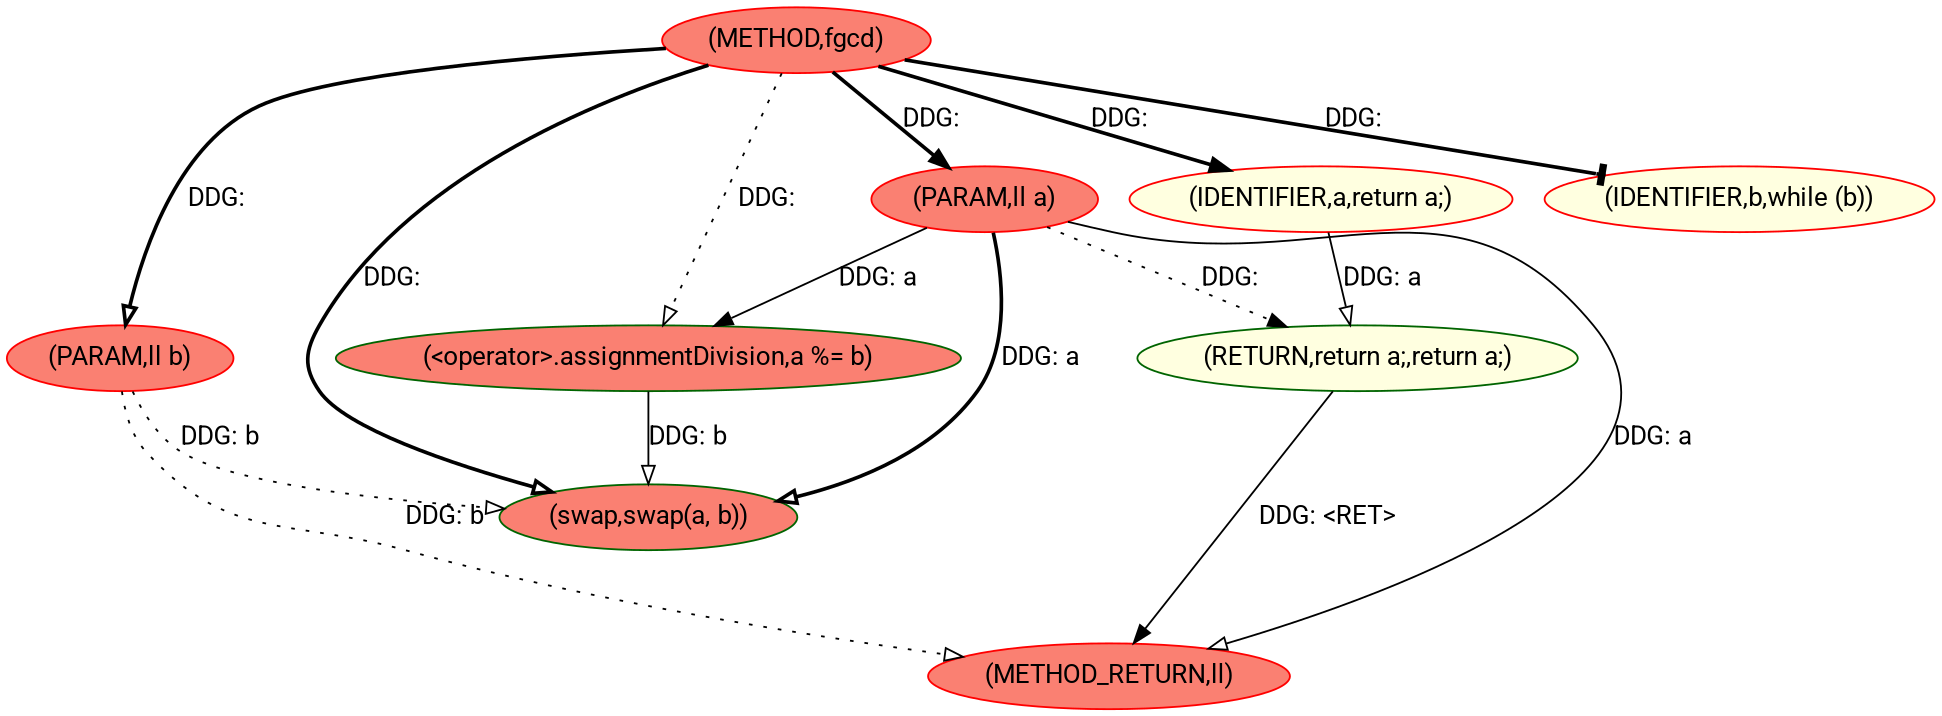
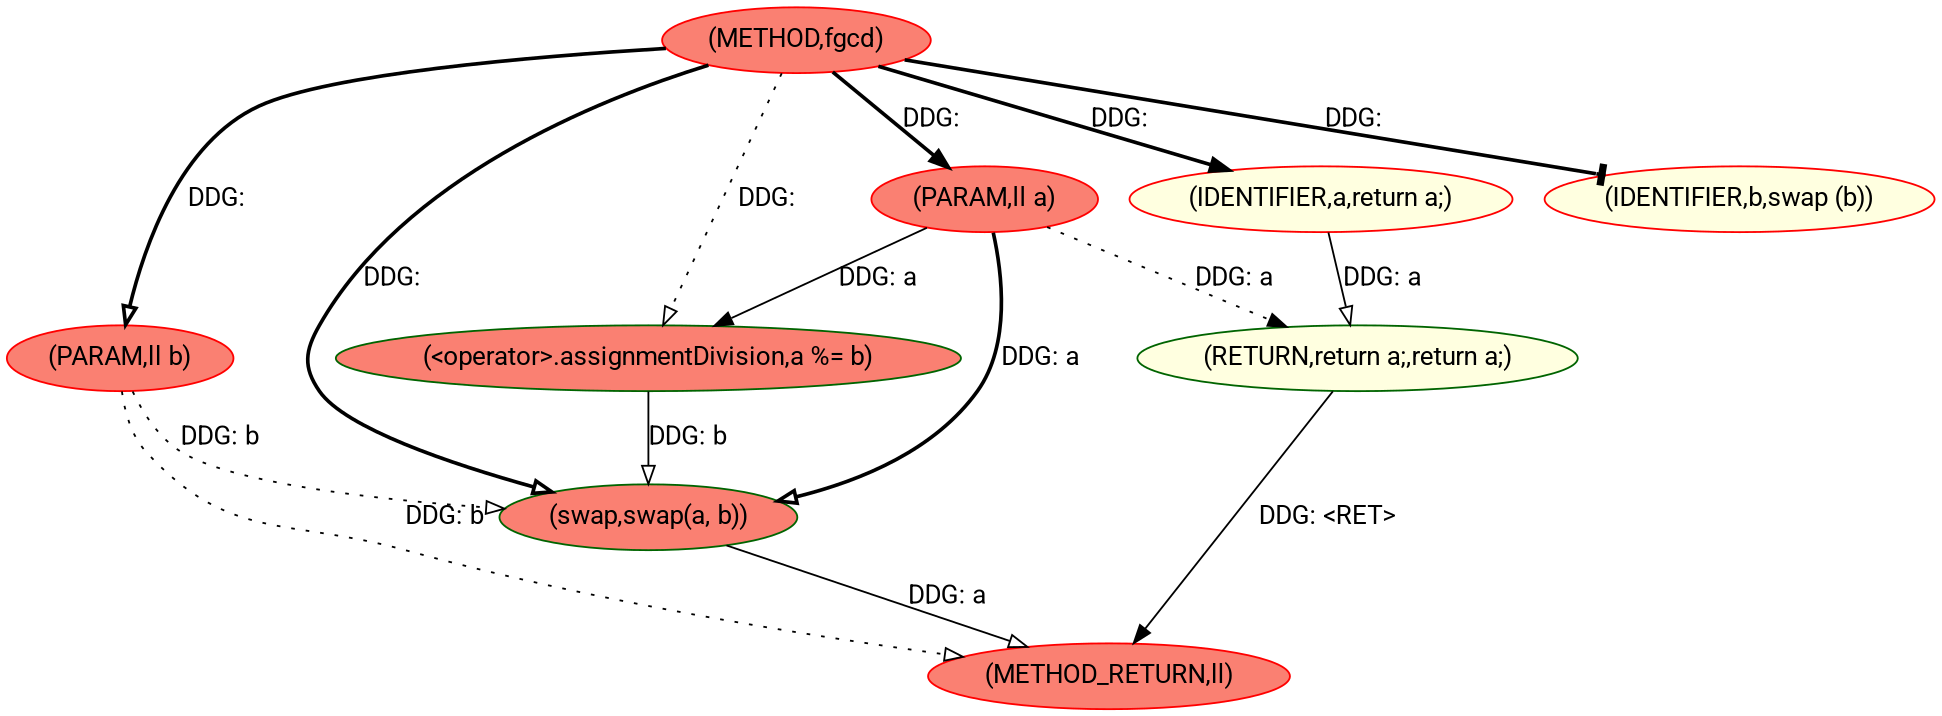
(1740, 199) -> (1740, 199)
(1234, 279) -> (1234, 279)
(1595, 328) -> (868, 593)
